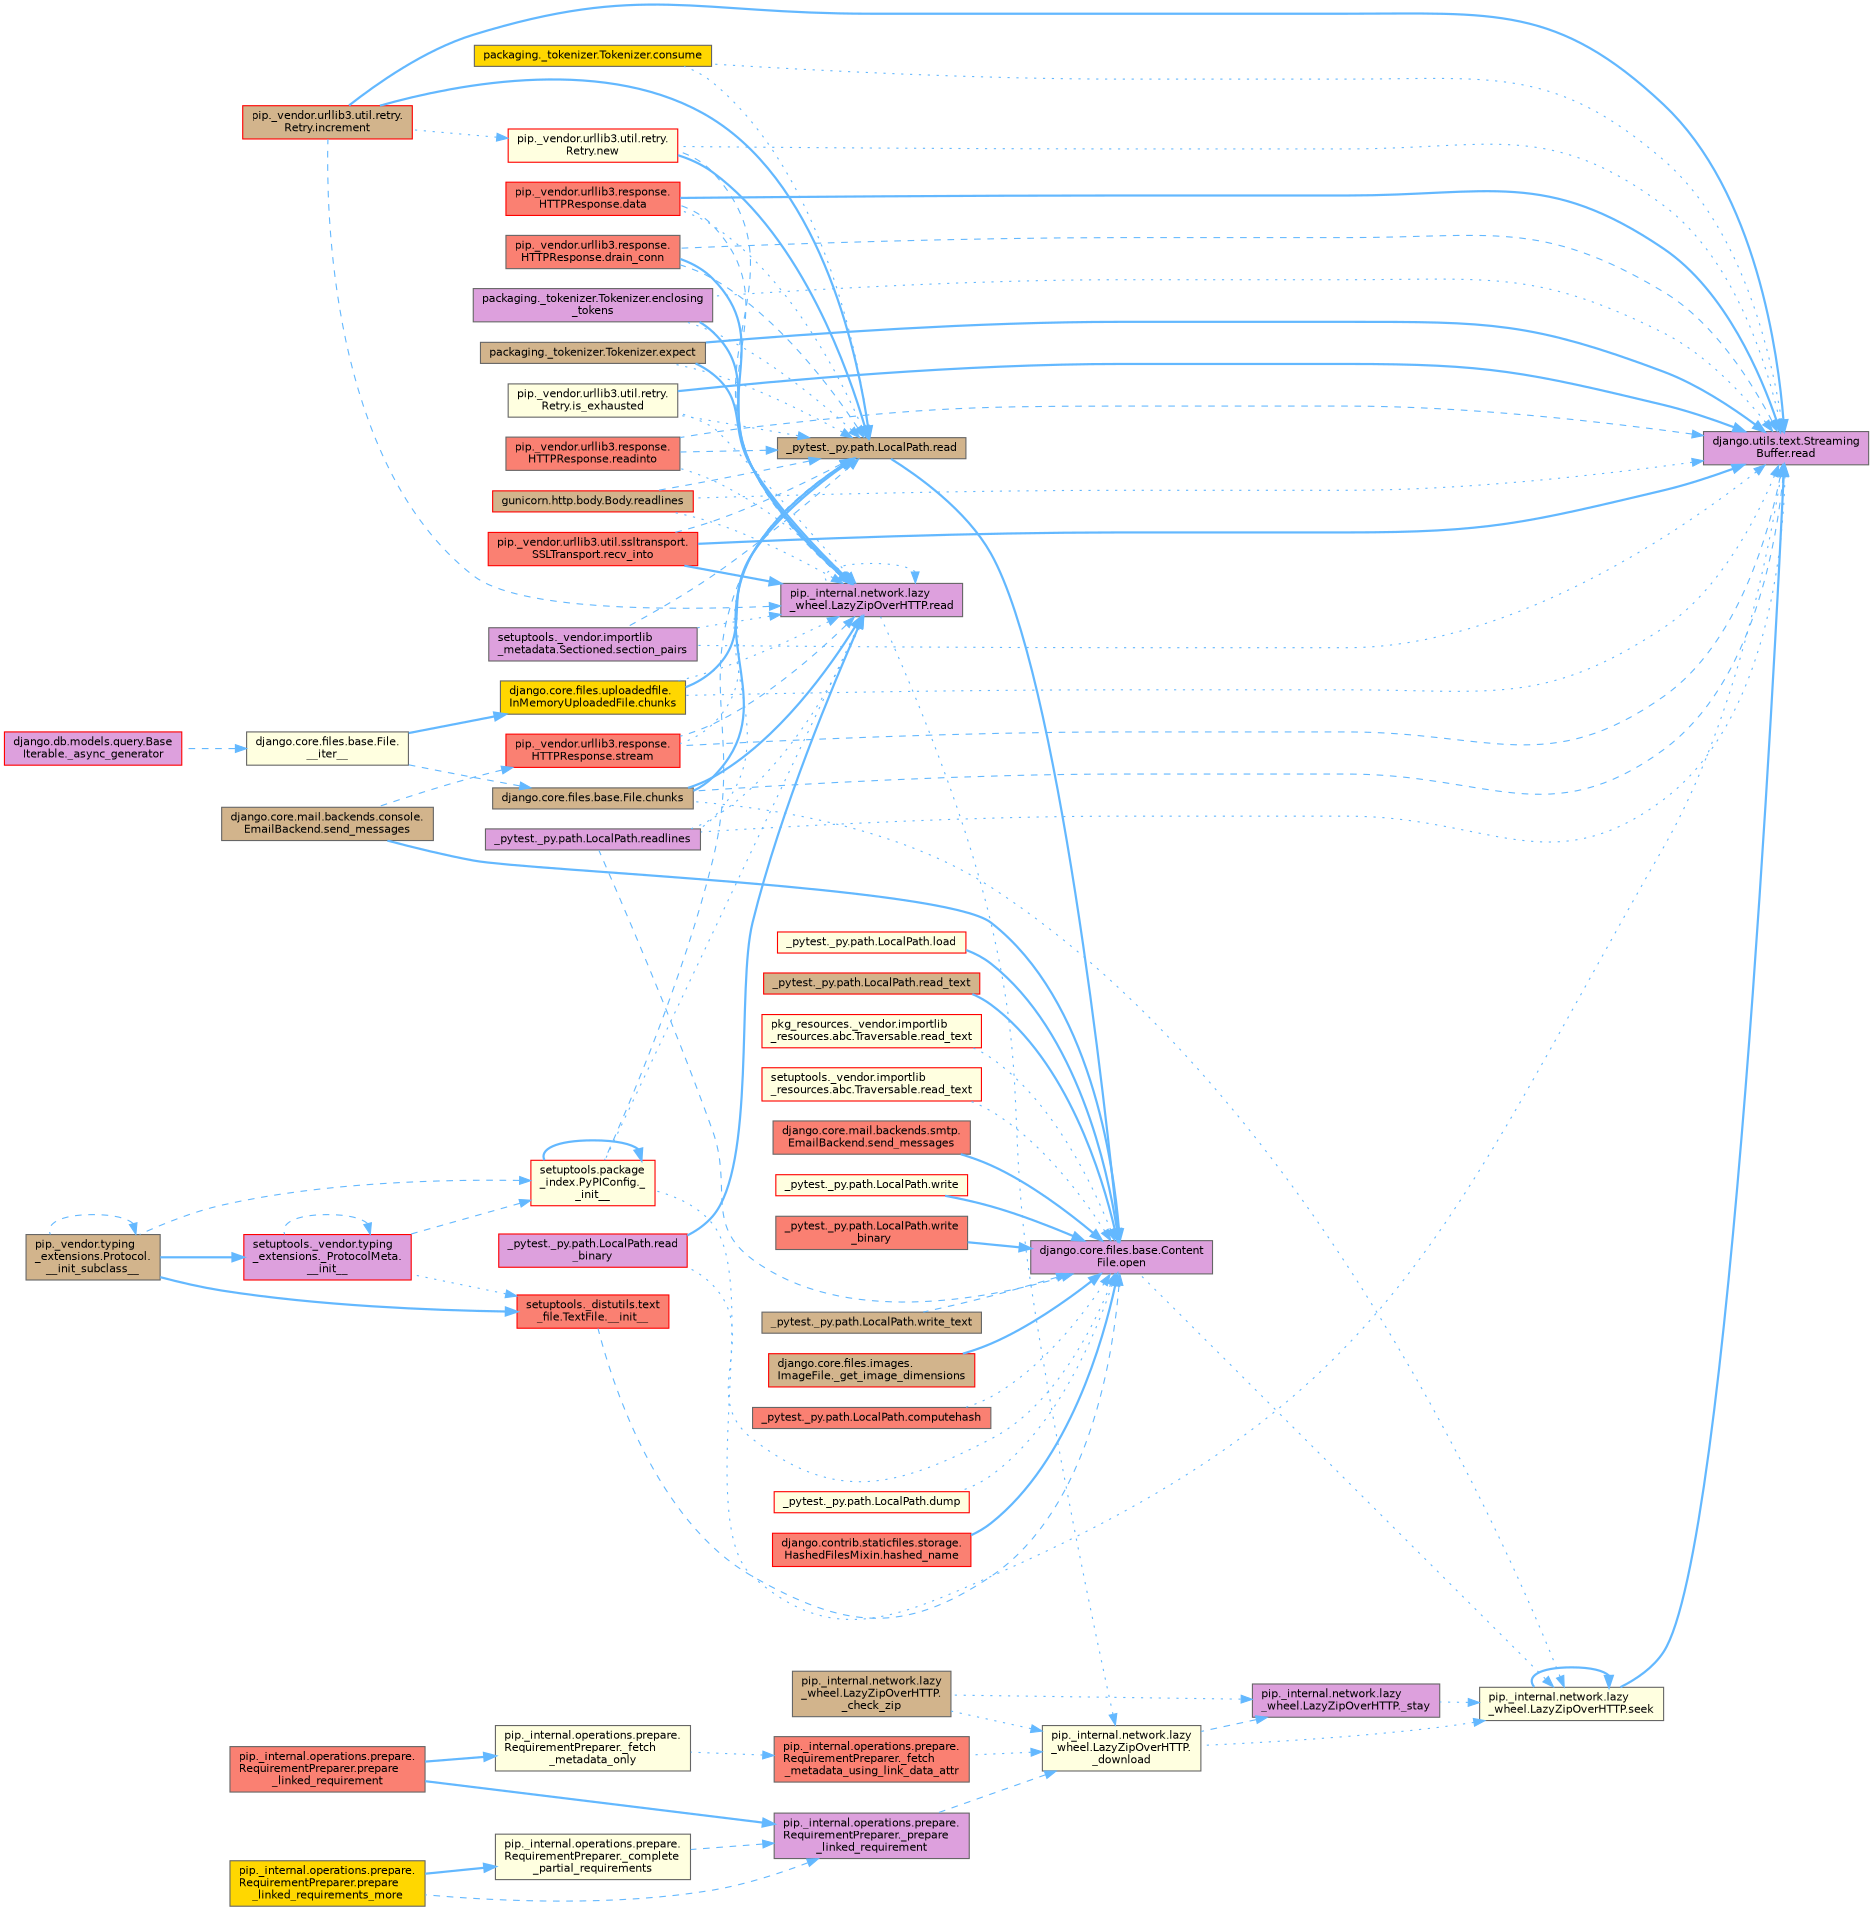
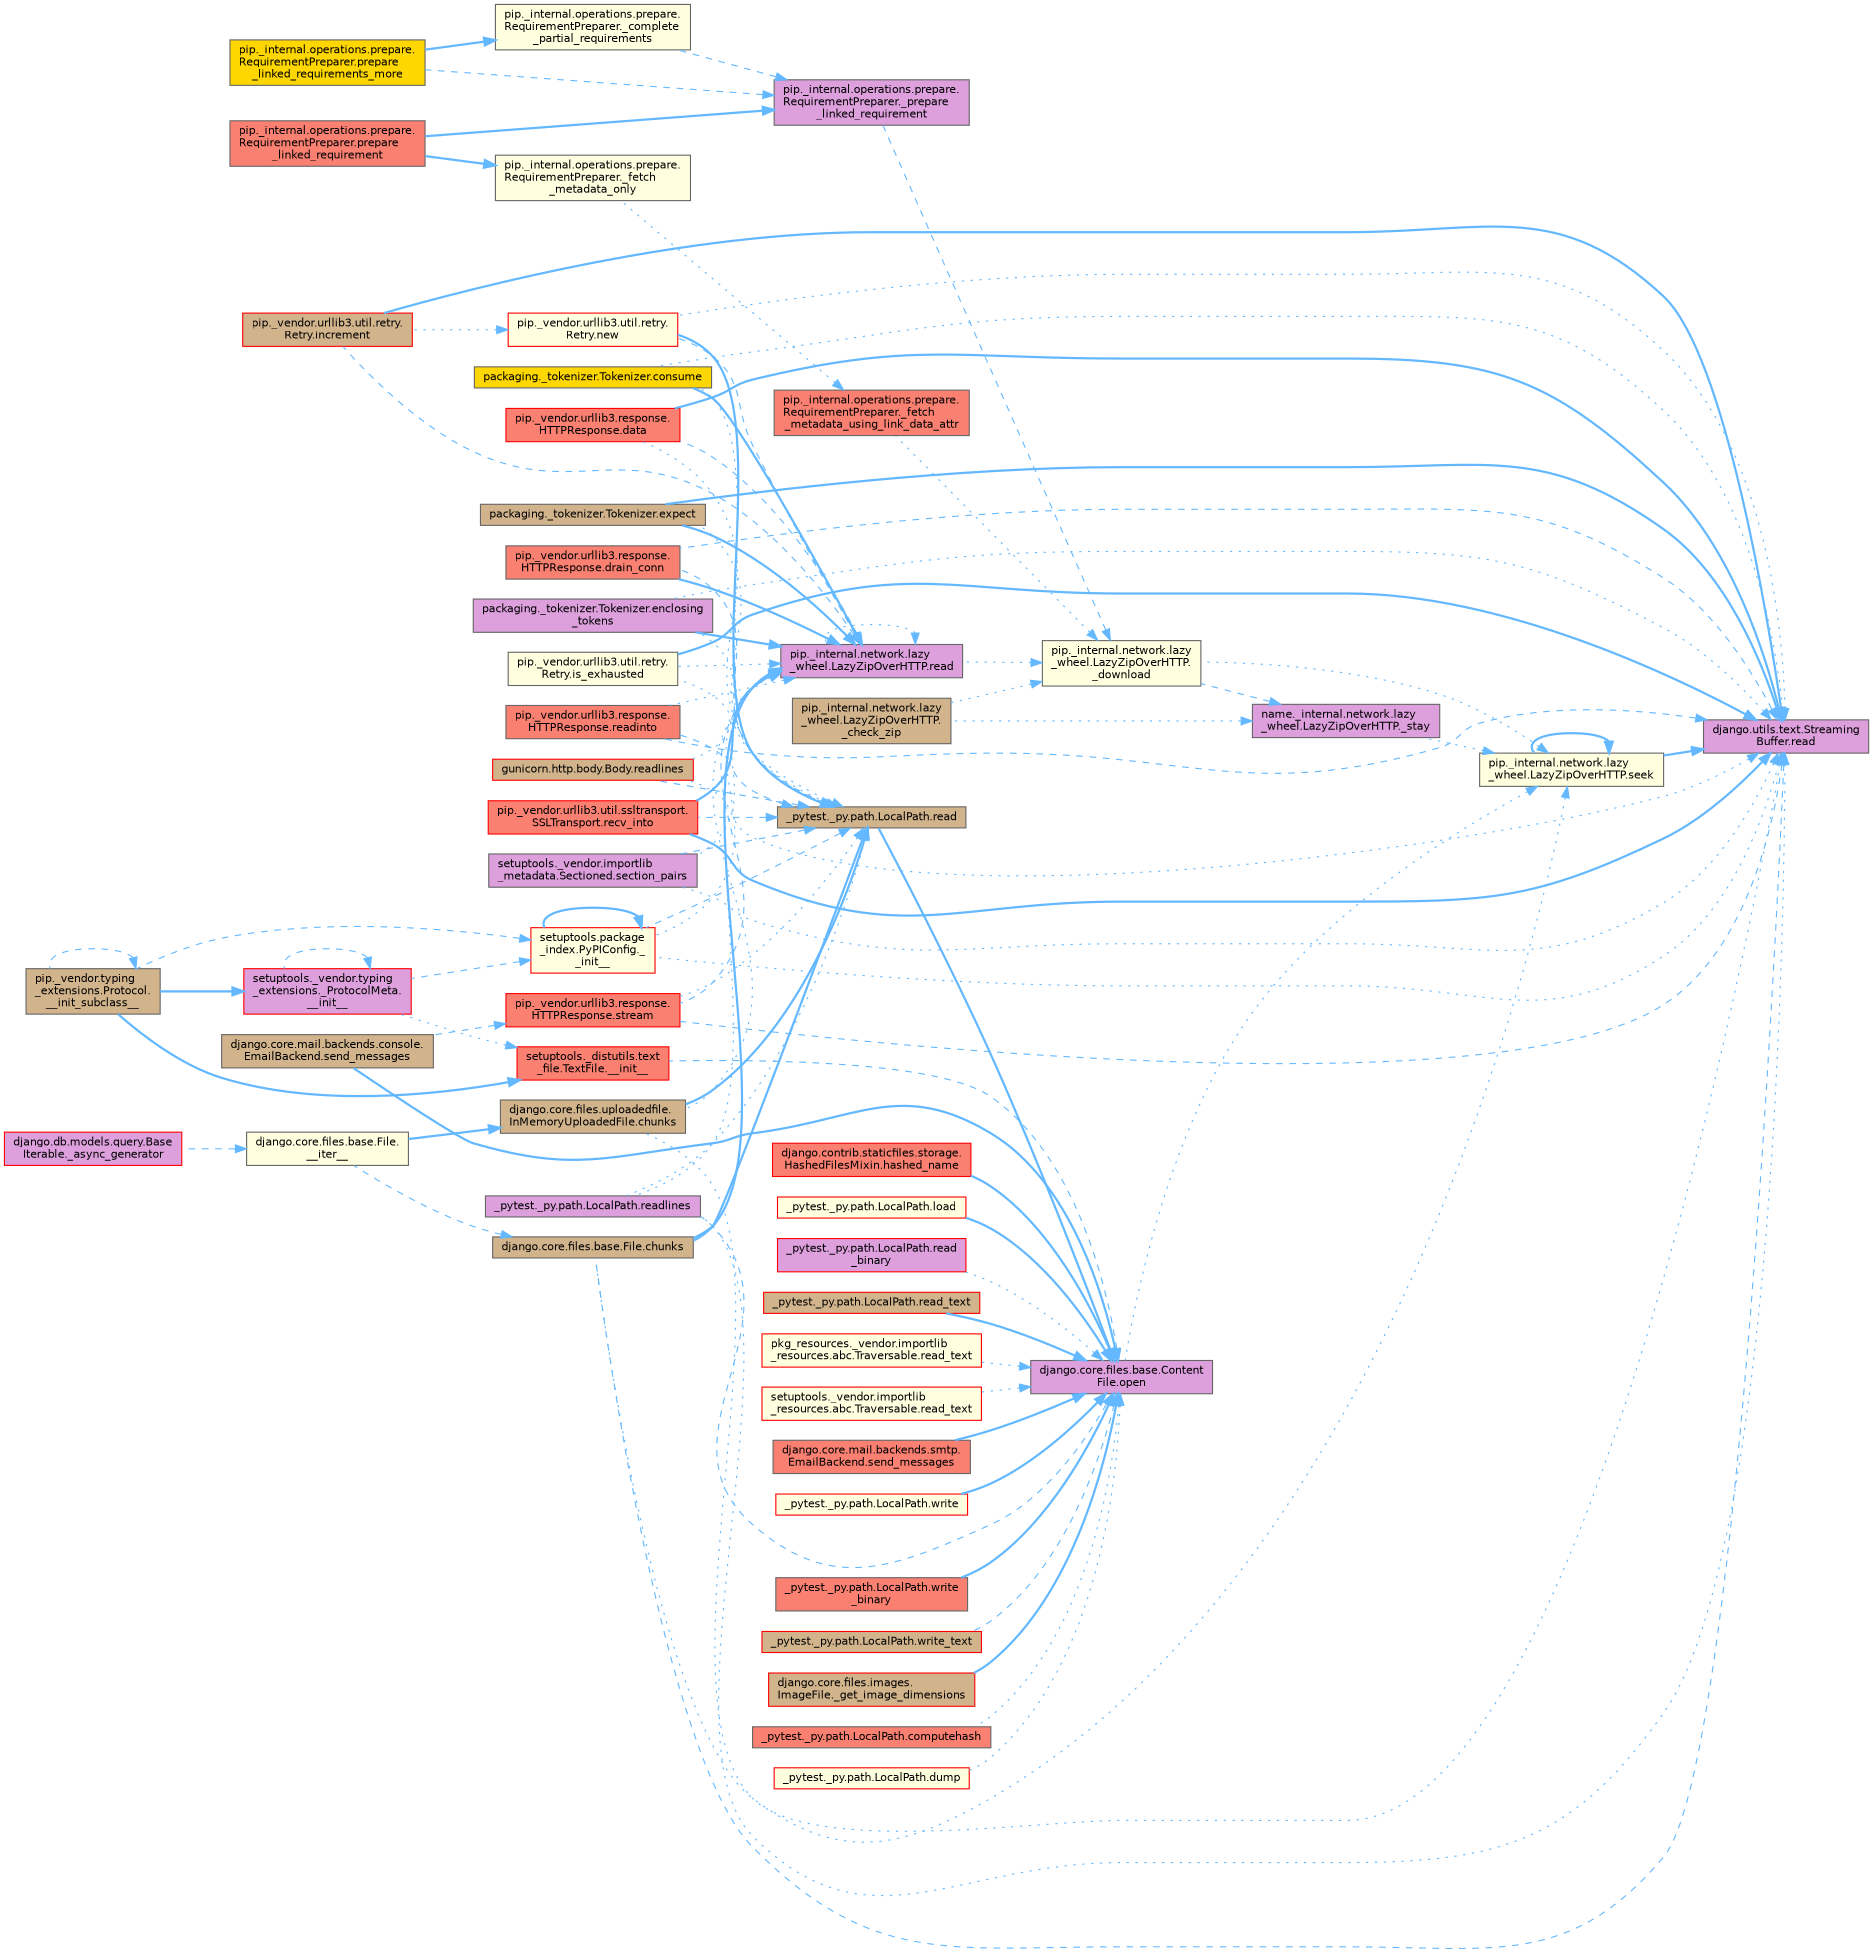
(717, 123) -> none
(593, 698) -> (593, 1117)
(751, 931) -> (783, 504)
(872, 1323) -> (872, 1642)
(1346, 1701) -> (1346, 721)
